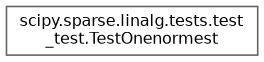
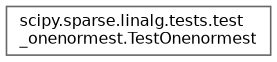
(132, 31) -> (139, 31)
